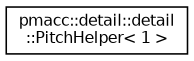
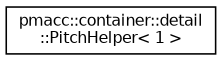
(97, 30) -> (111, 30)
